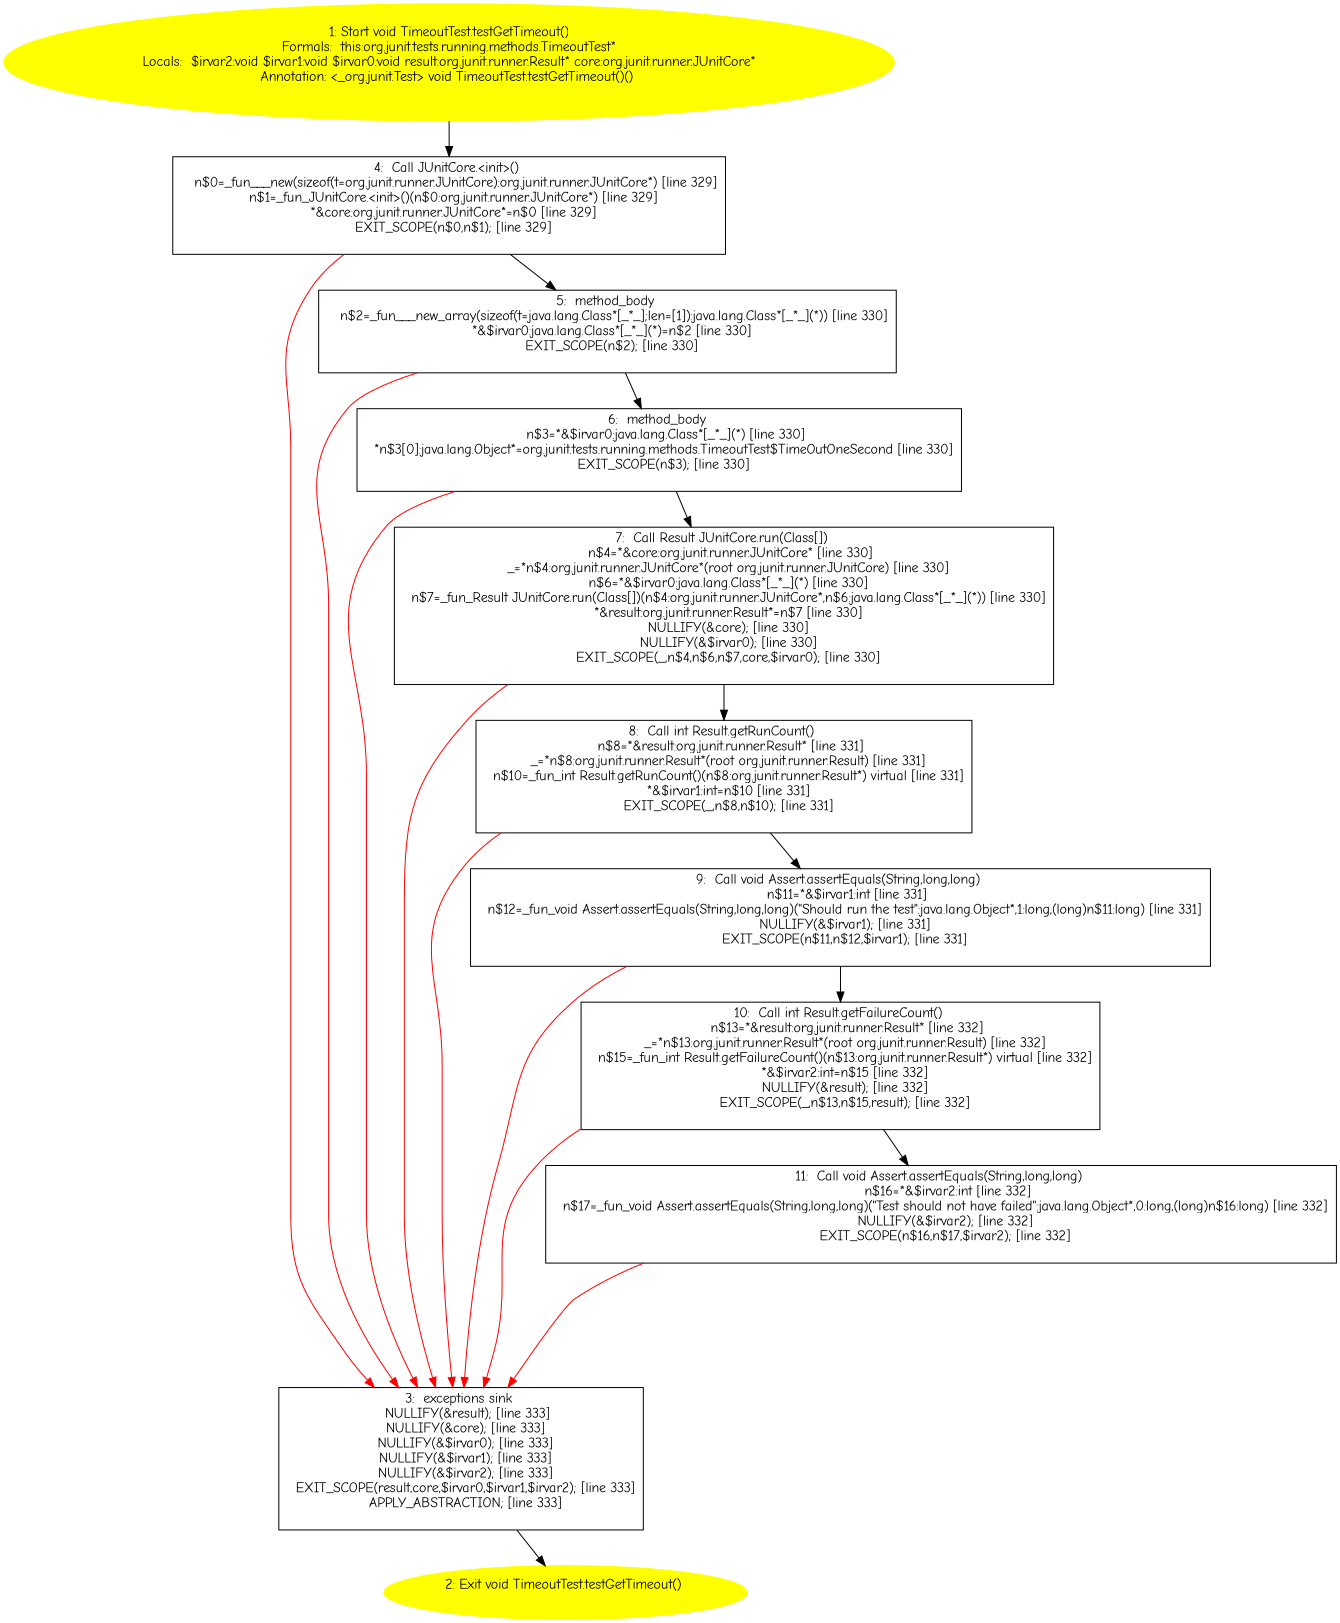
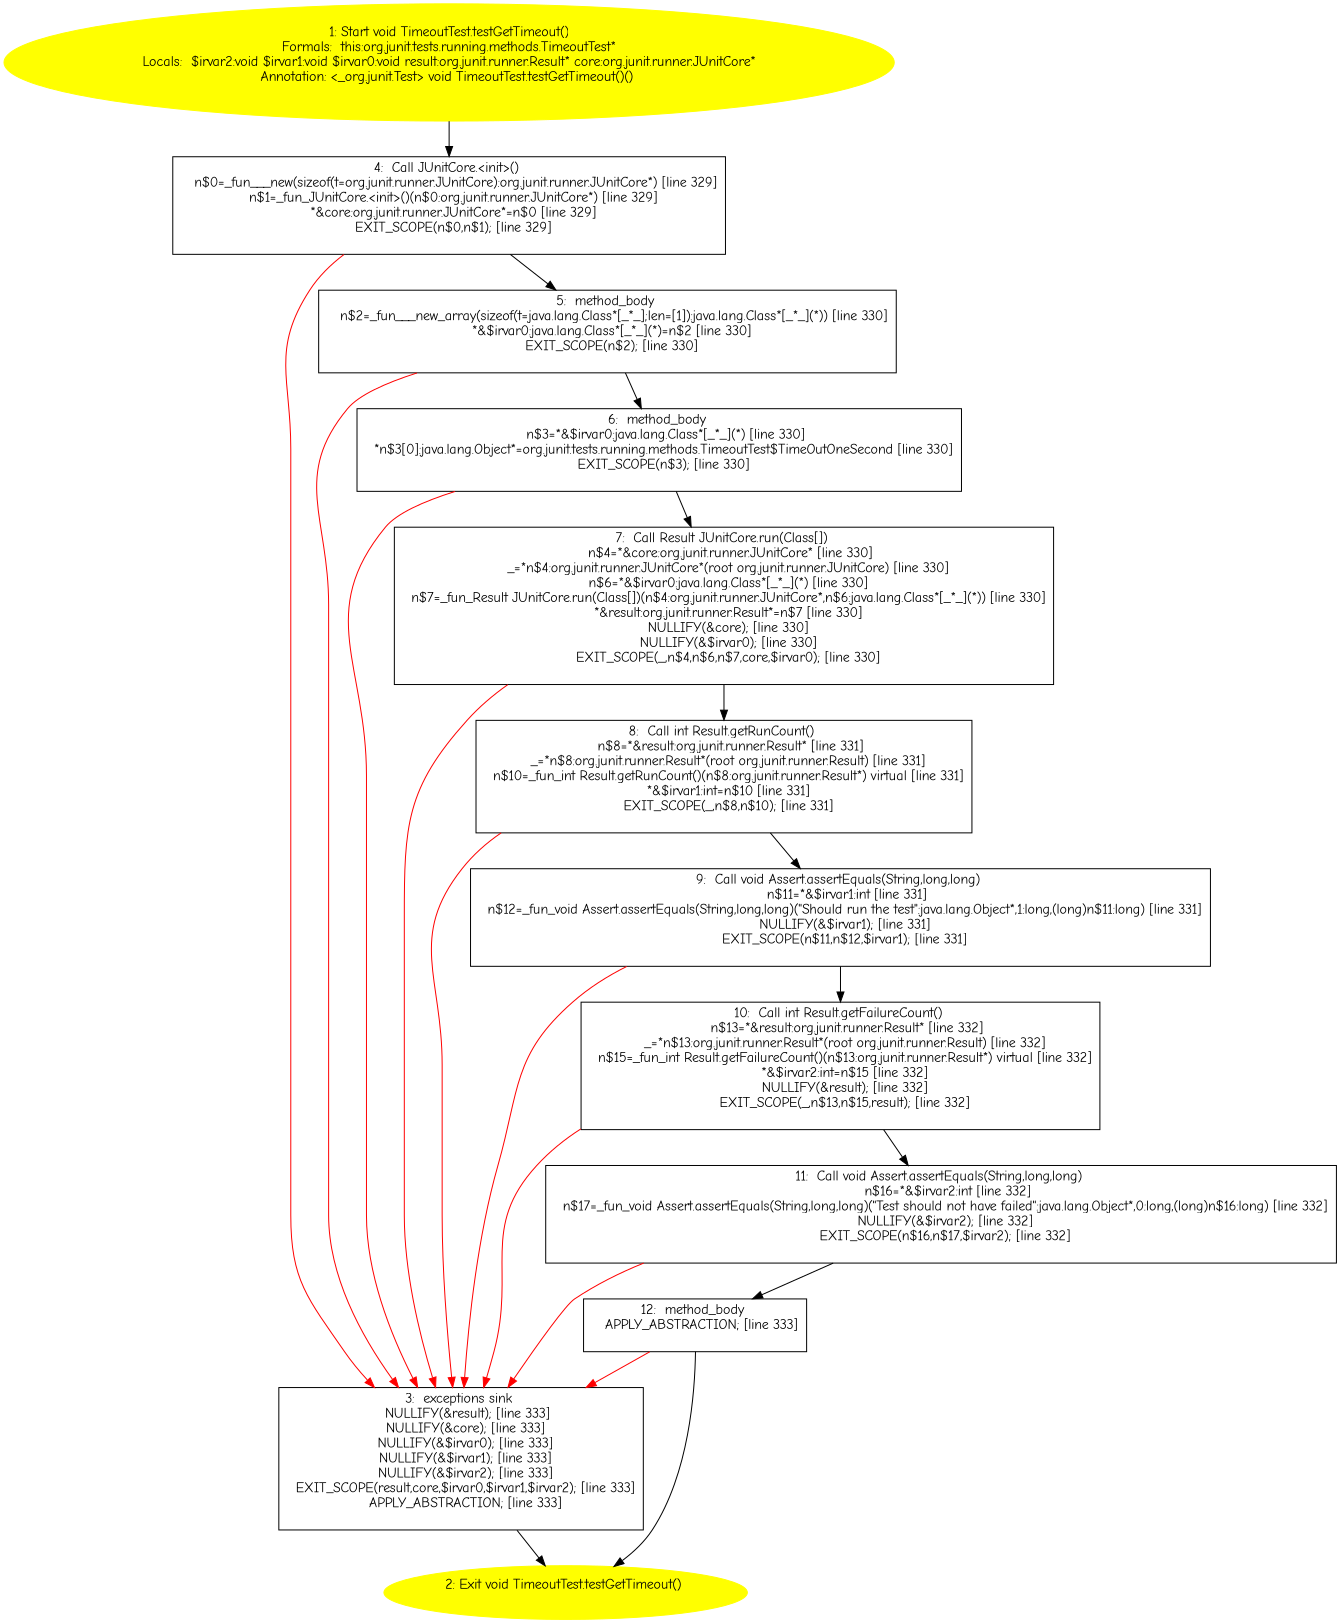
none -> (695, 1325)
